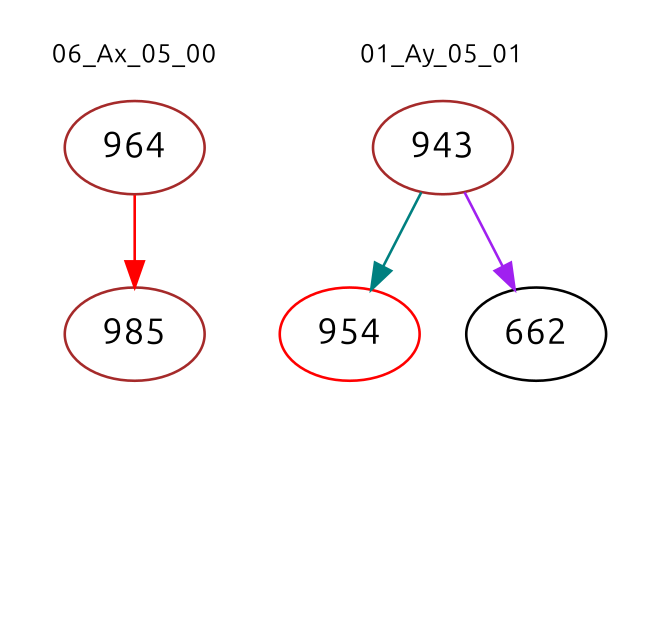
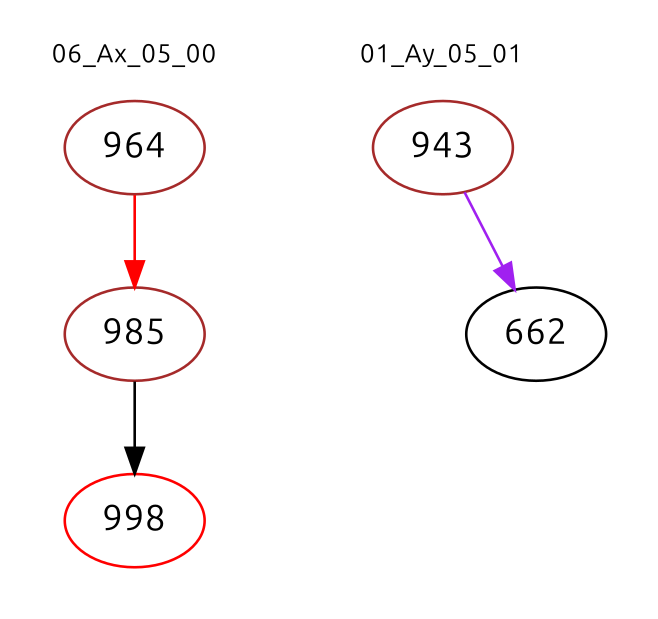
(350, 334) -> none
none -> (135, 521)
